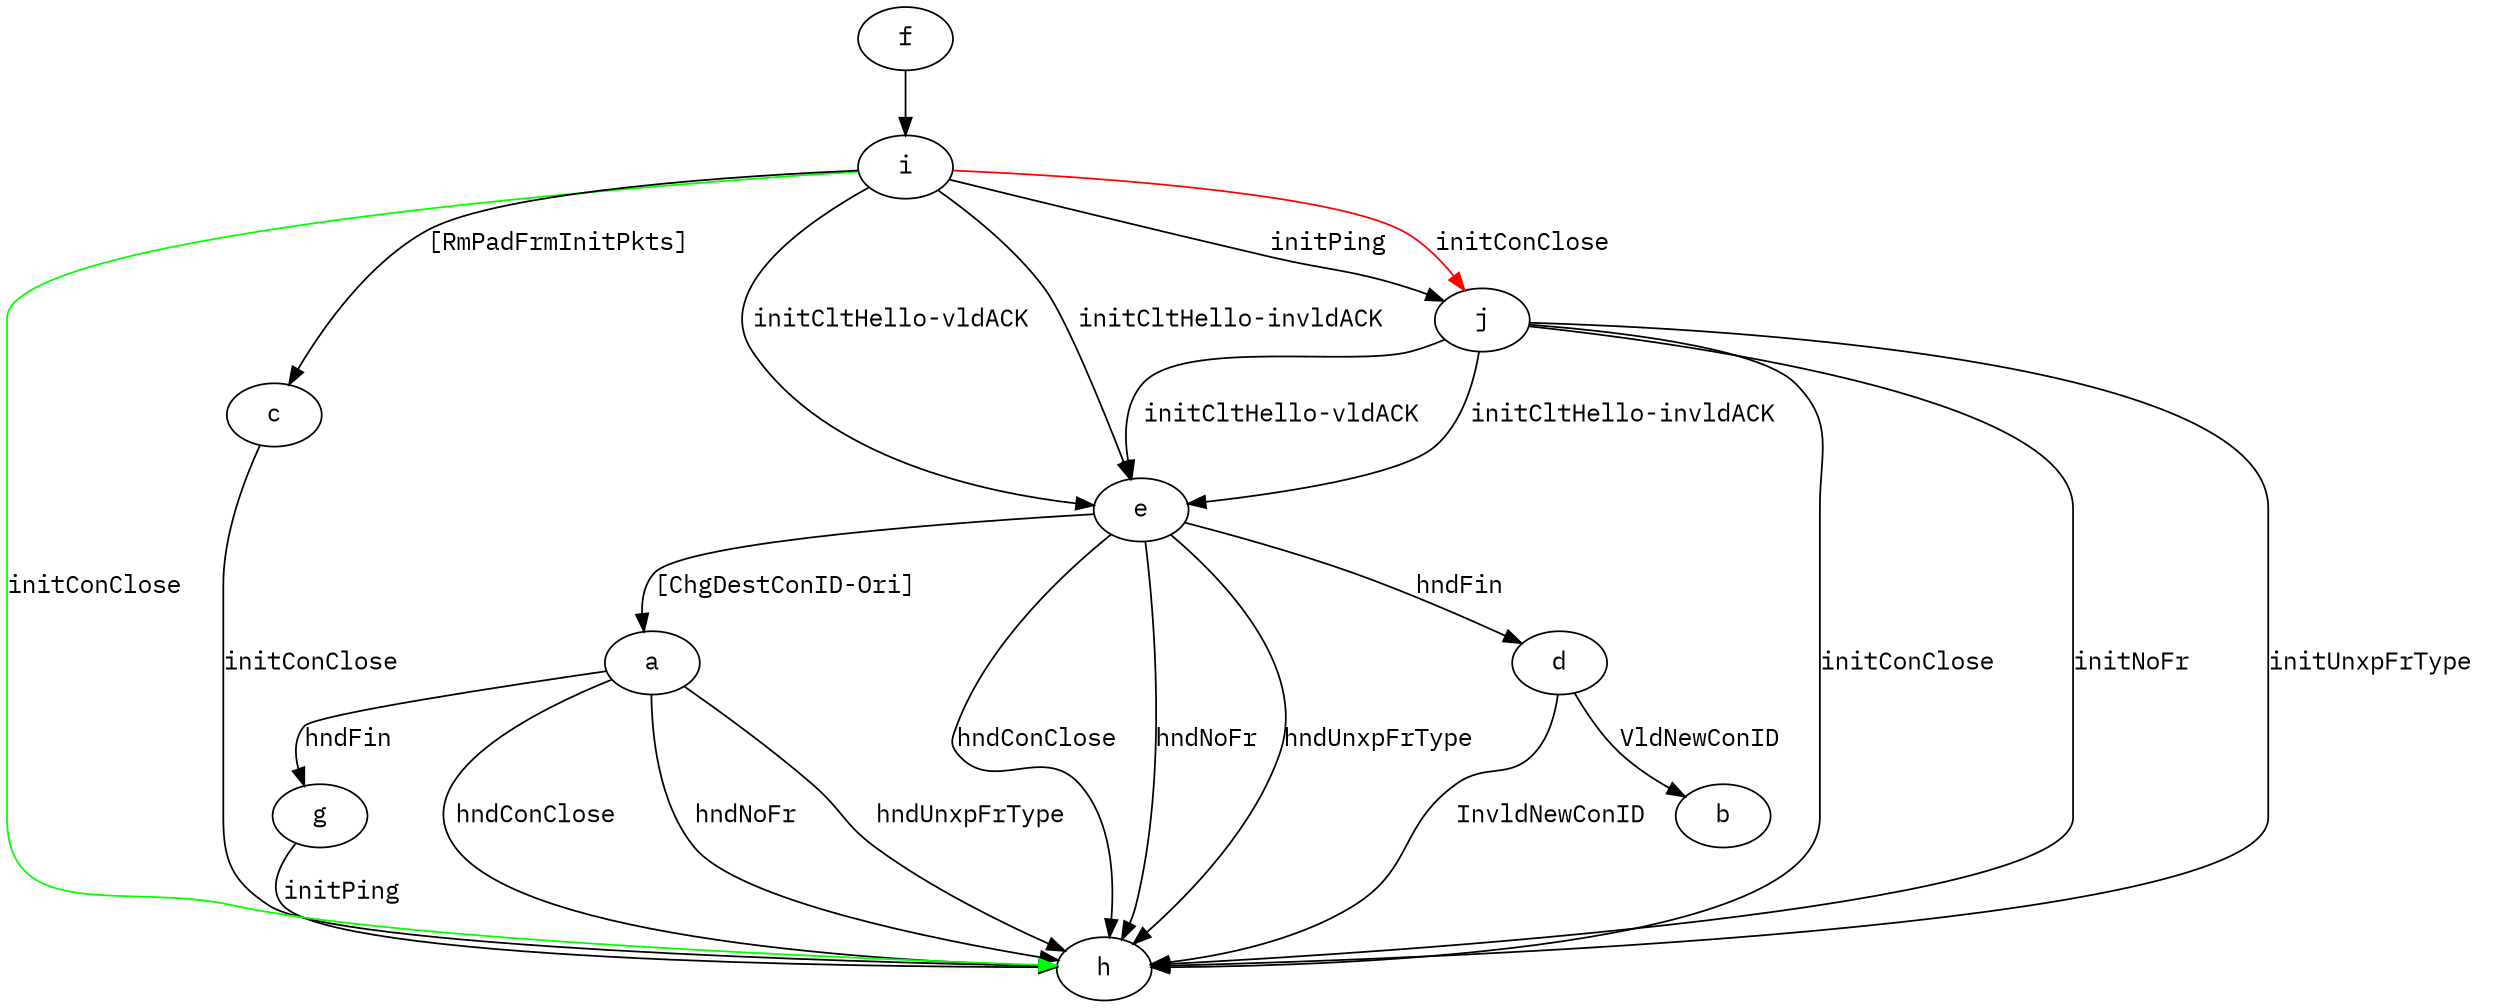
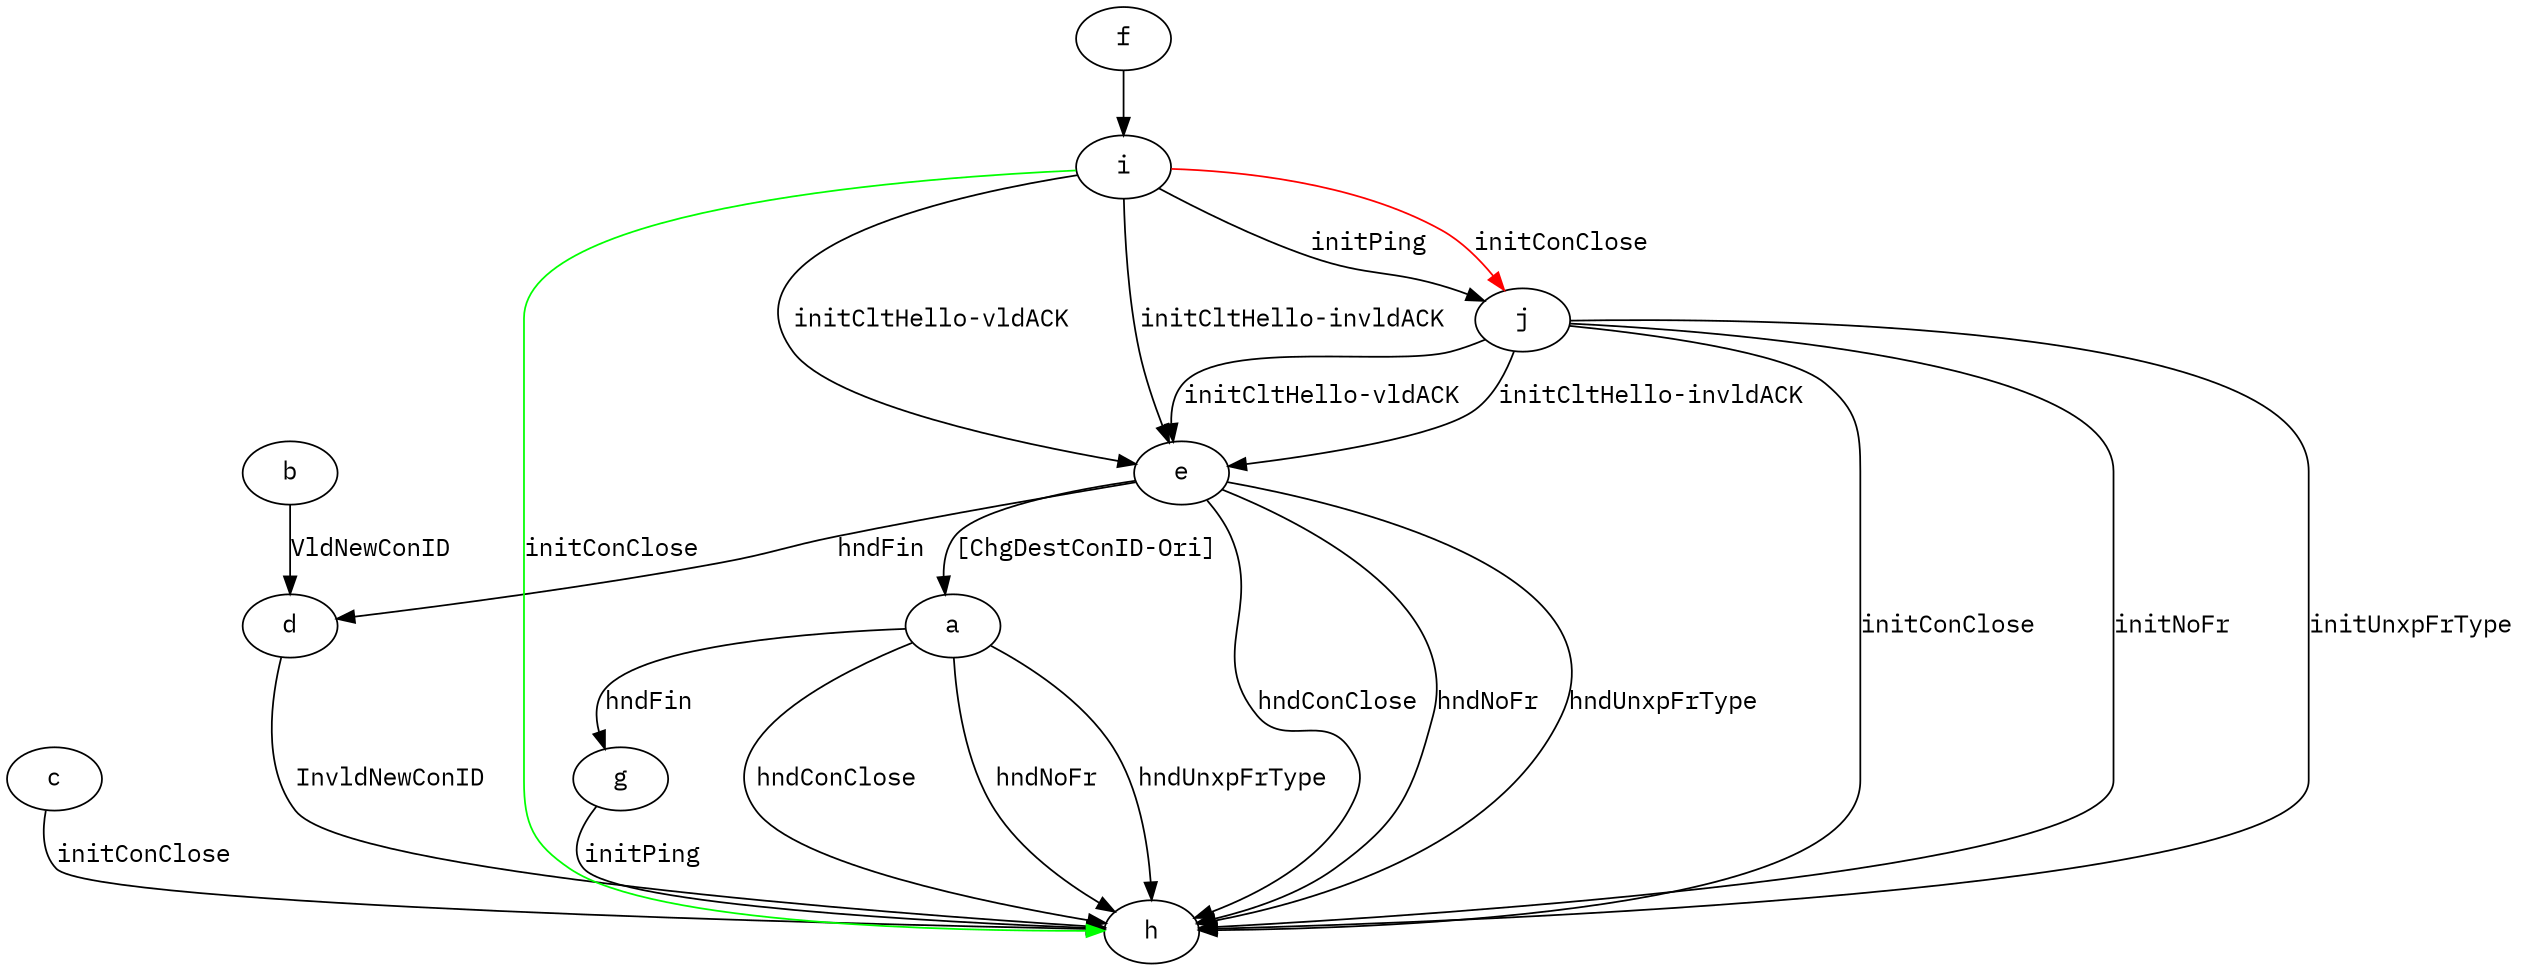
(454, 220) -> none
(1615, 748) -> (290, 541)
